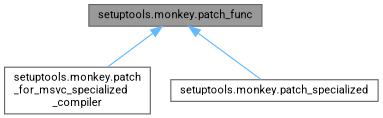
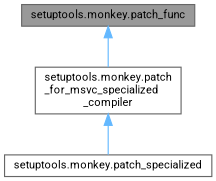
(230, 56) -> (108, 140)
